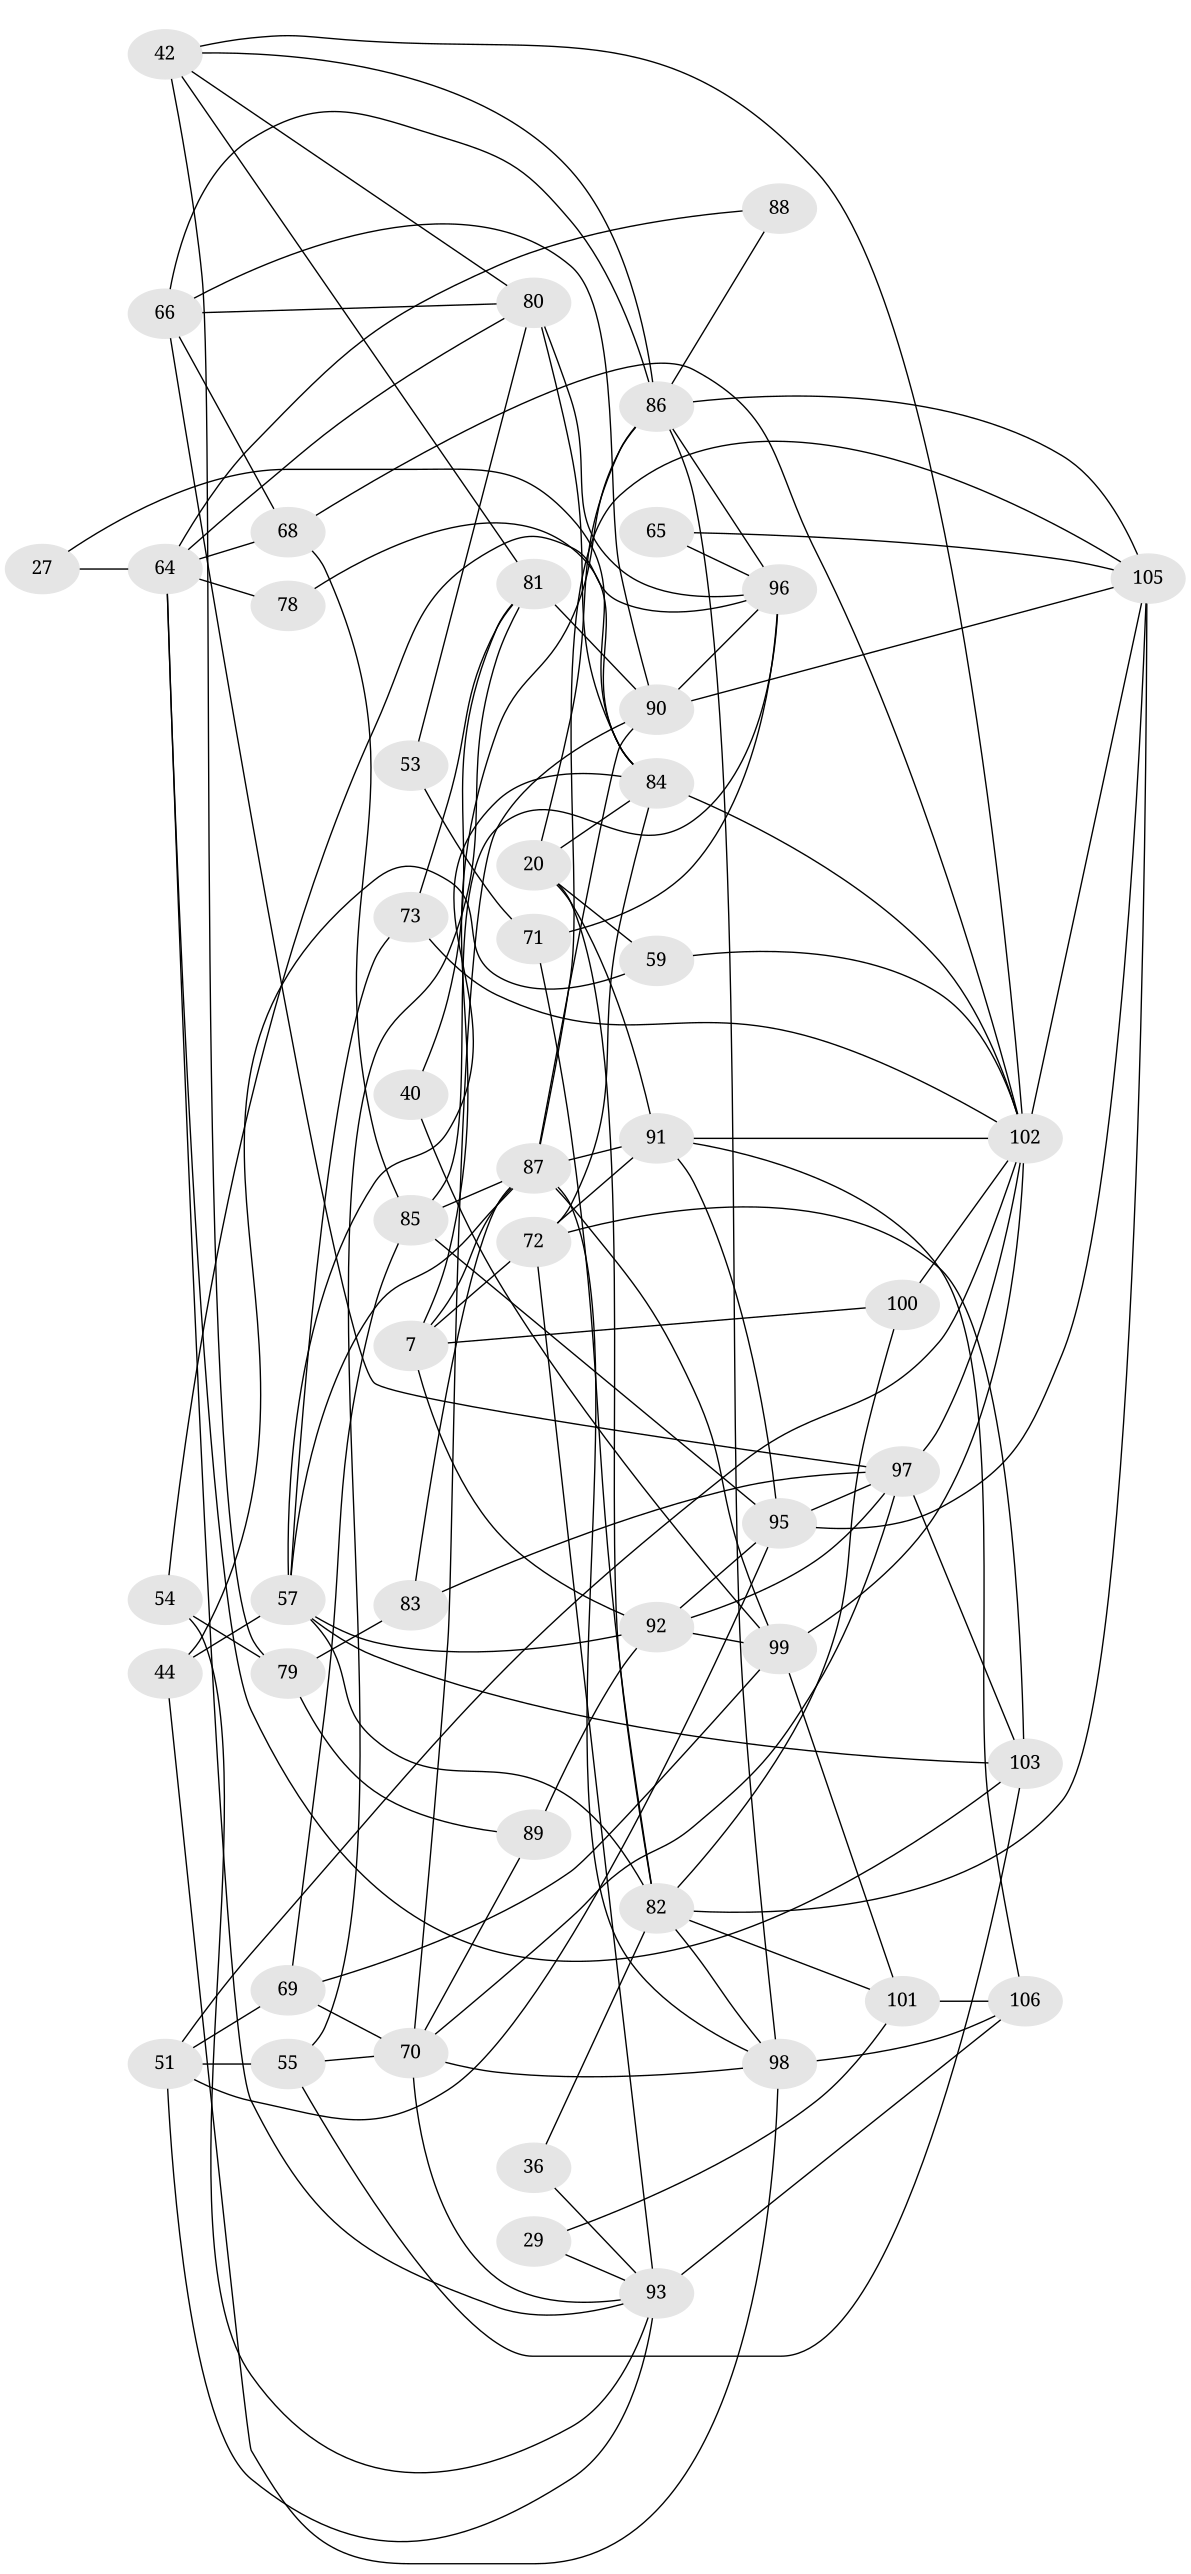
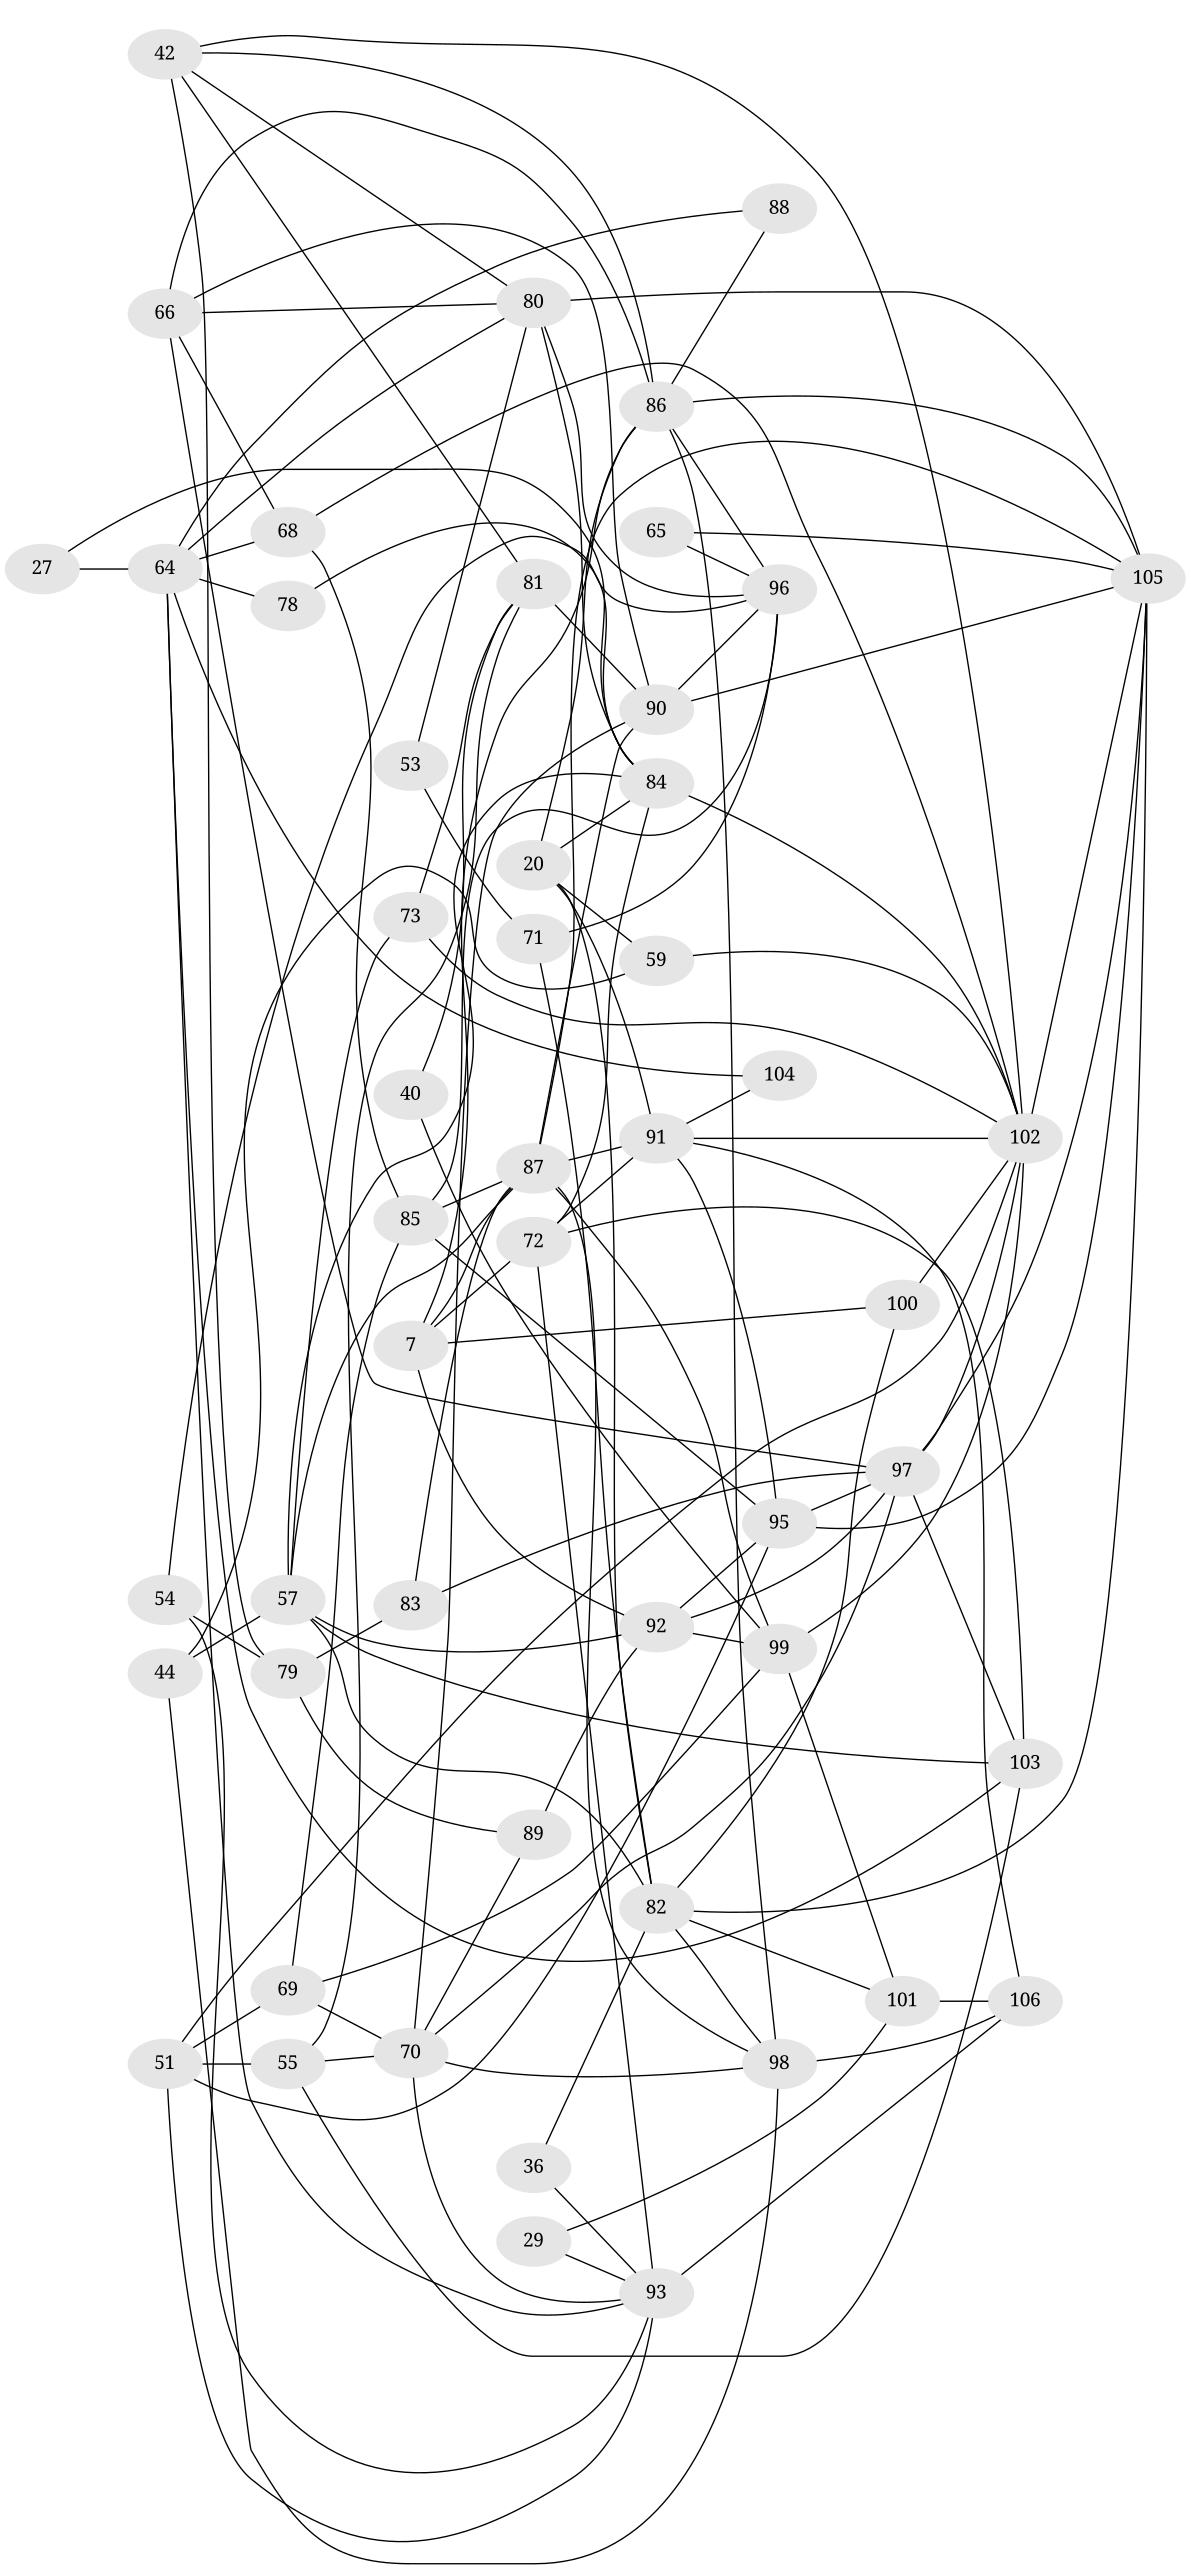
none -> (924, 295)
none -> (1095, 1045)
none -> (780, 1076)
